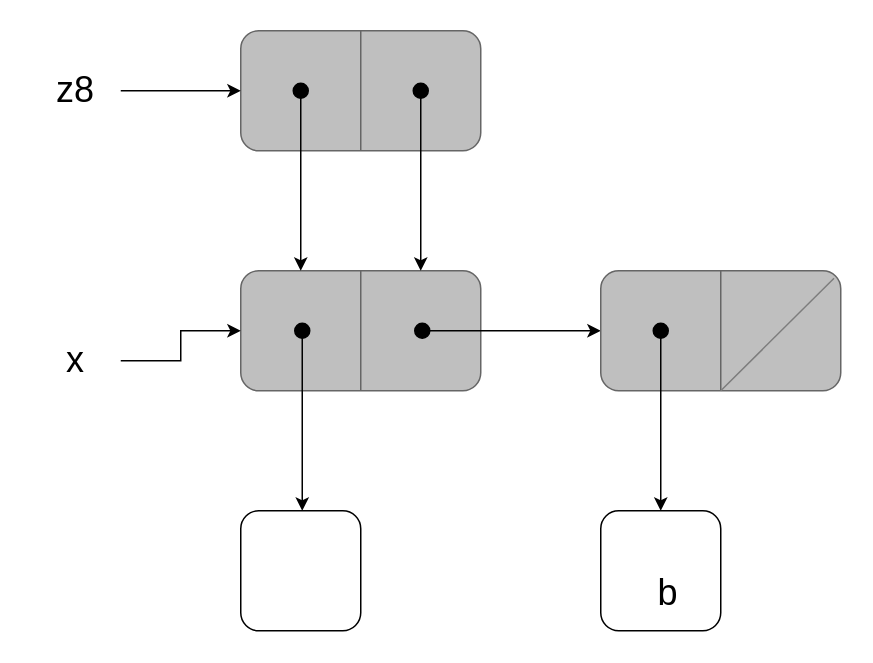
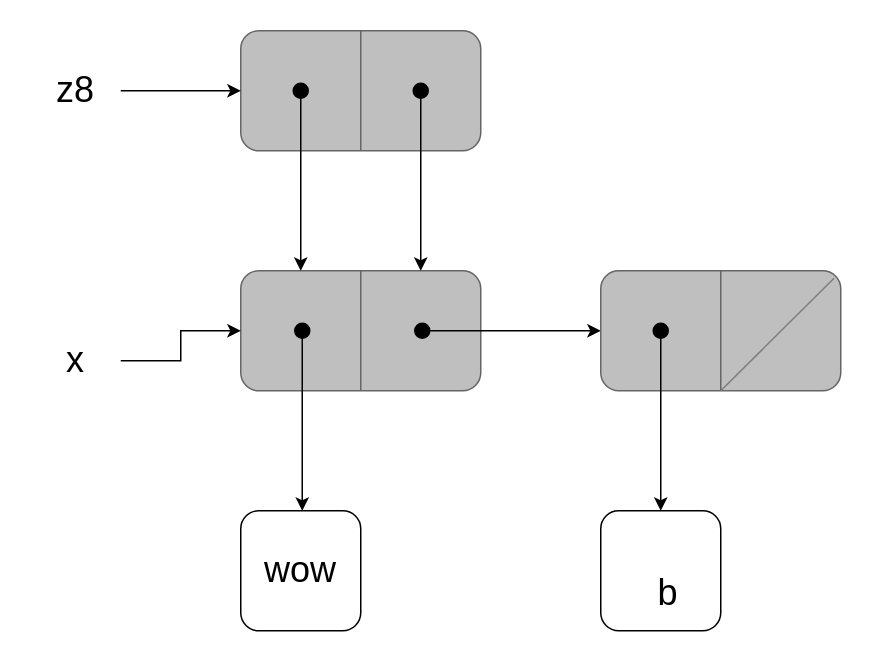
none -> (301, 571)
